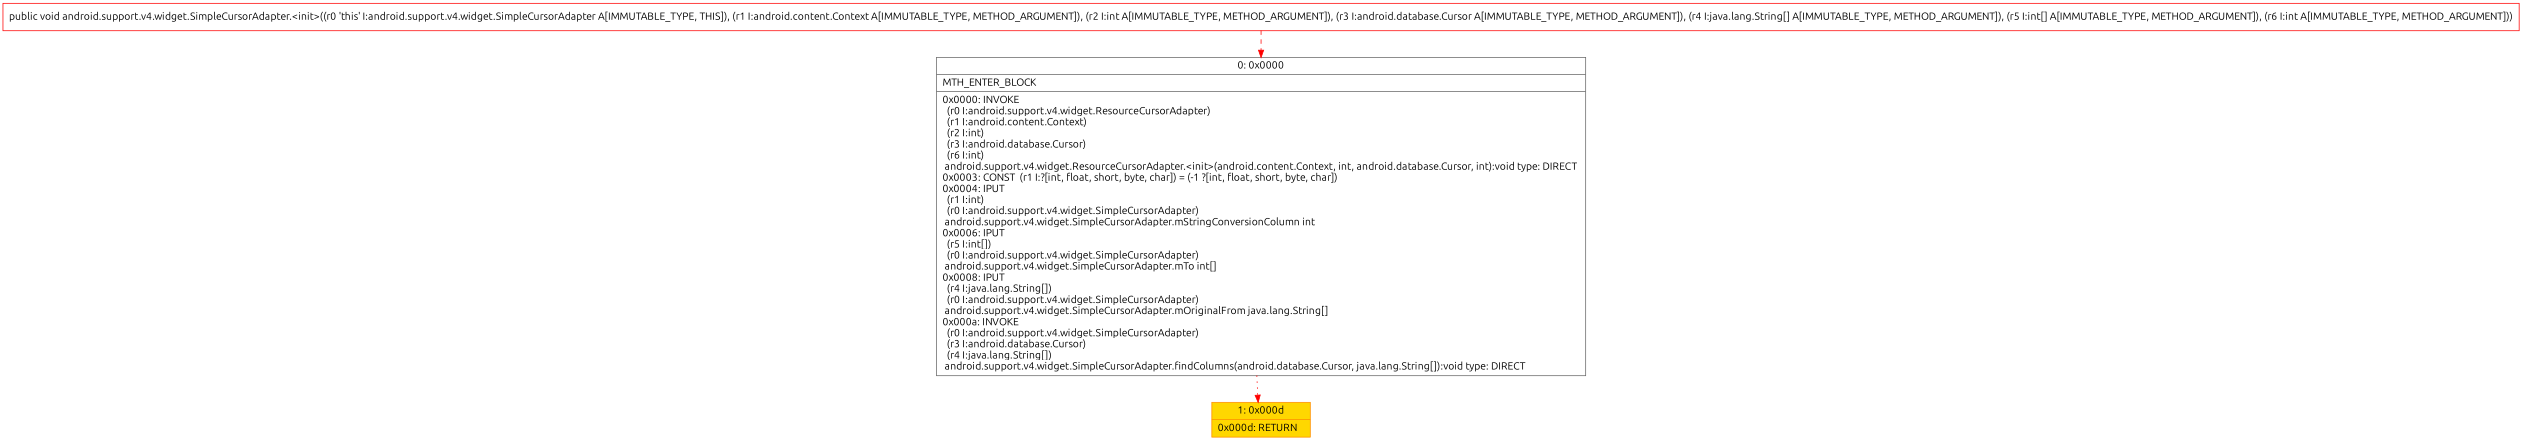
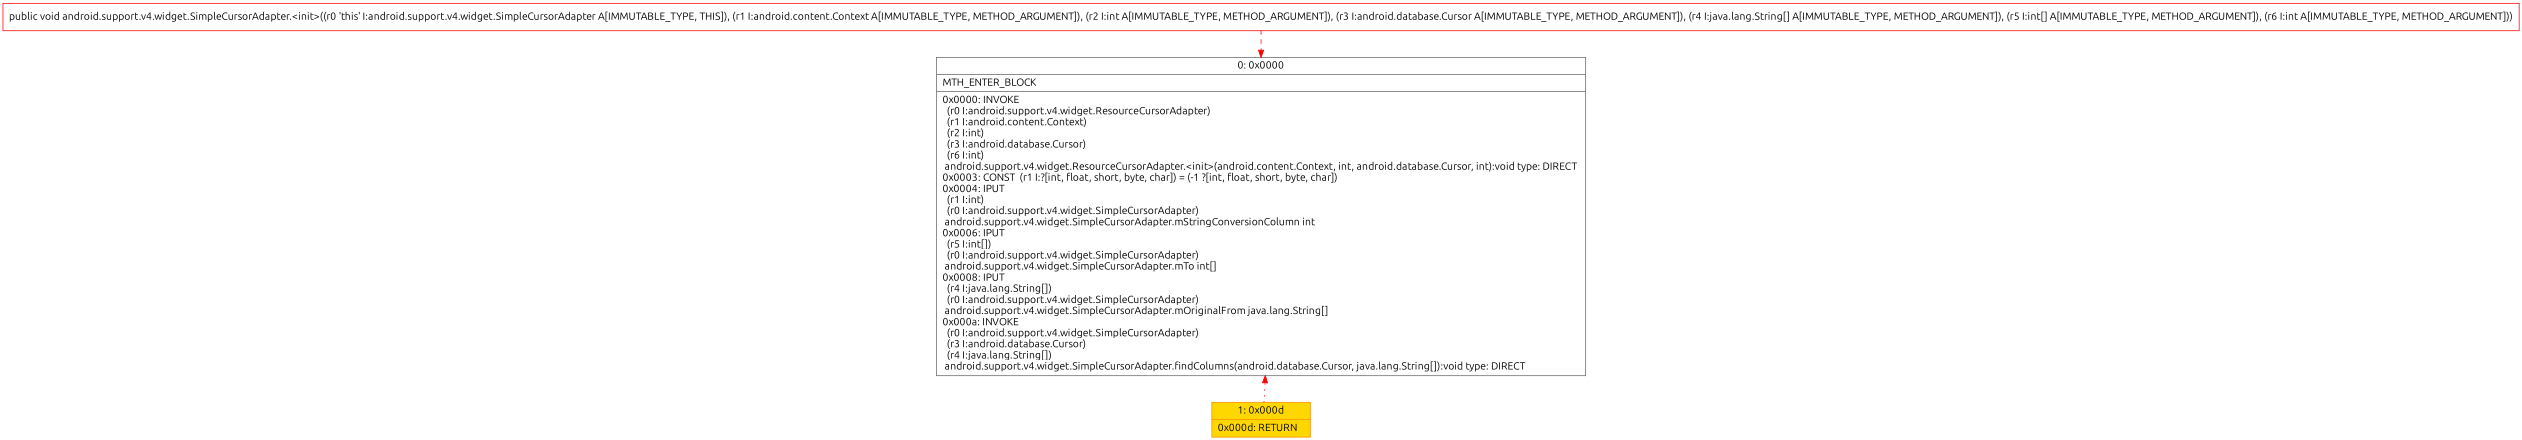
(1257, 385) -> (1265, 393)
